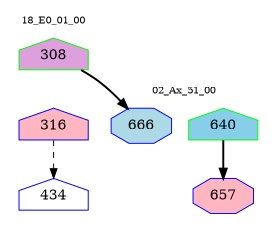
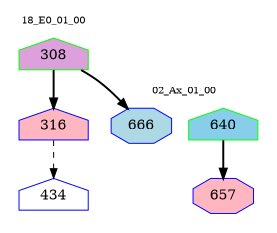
none -> (54, 84)
(184, 91) -> (184, 91)
